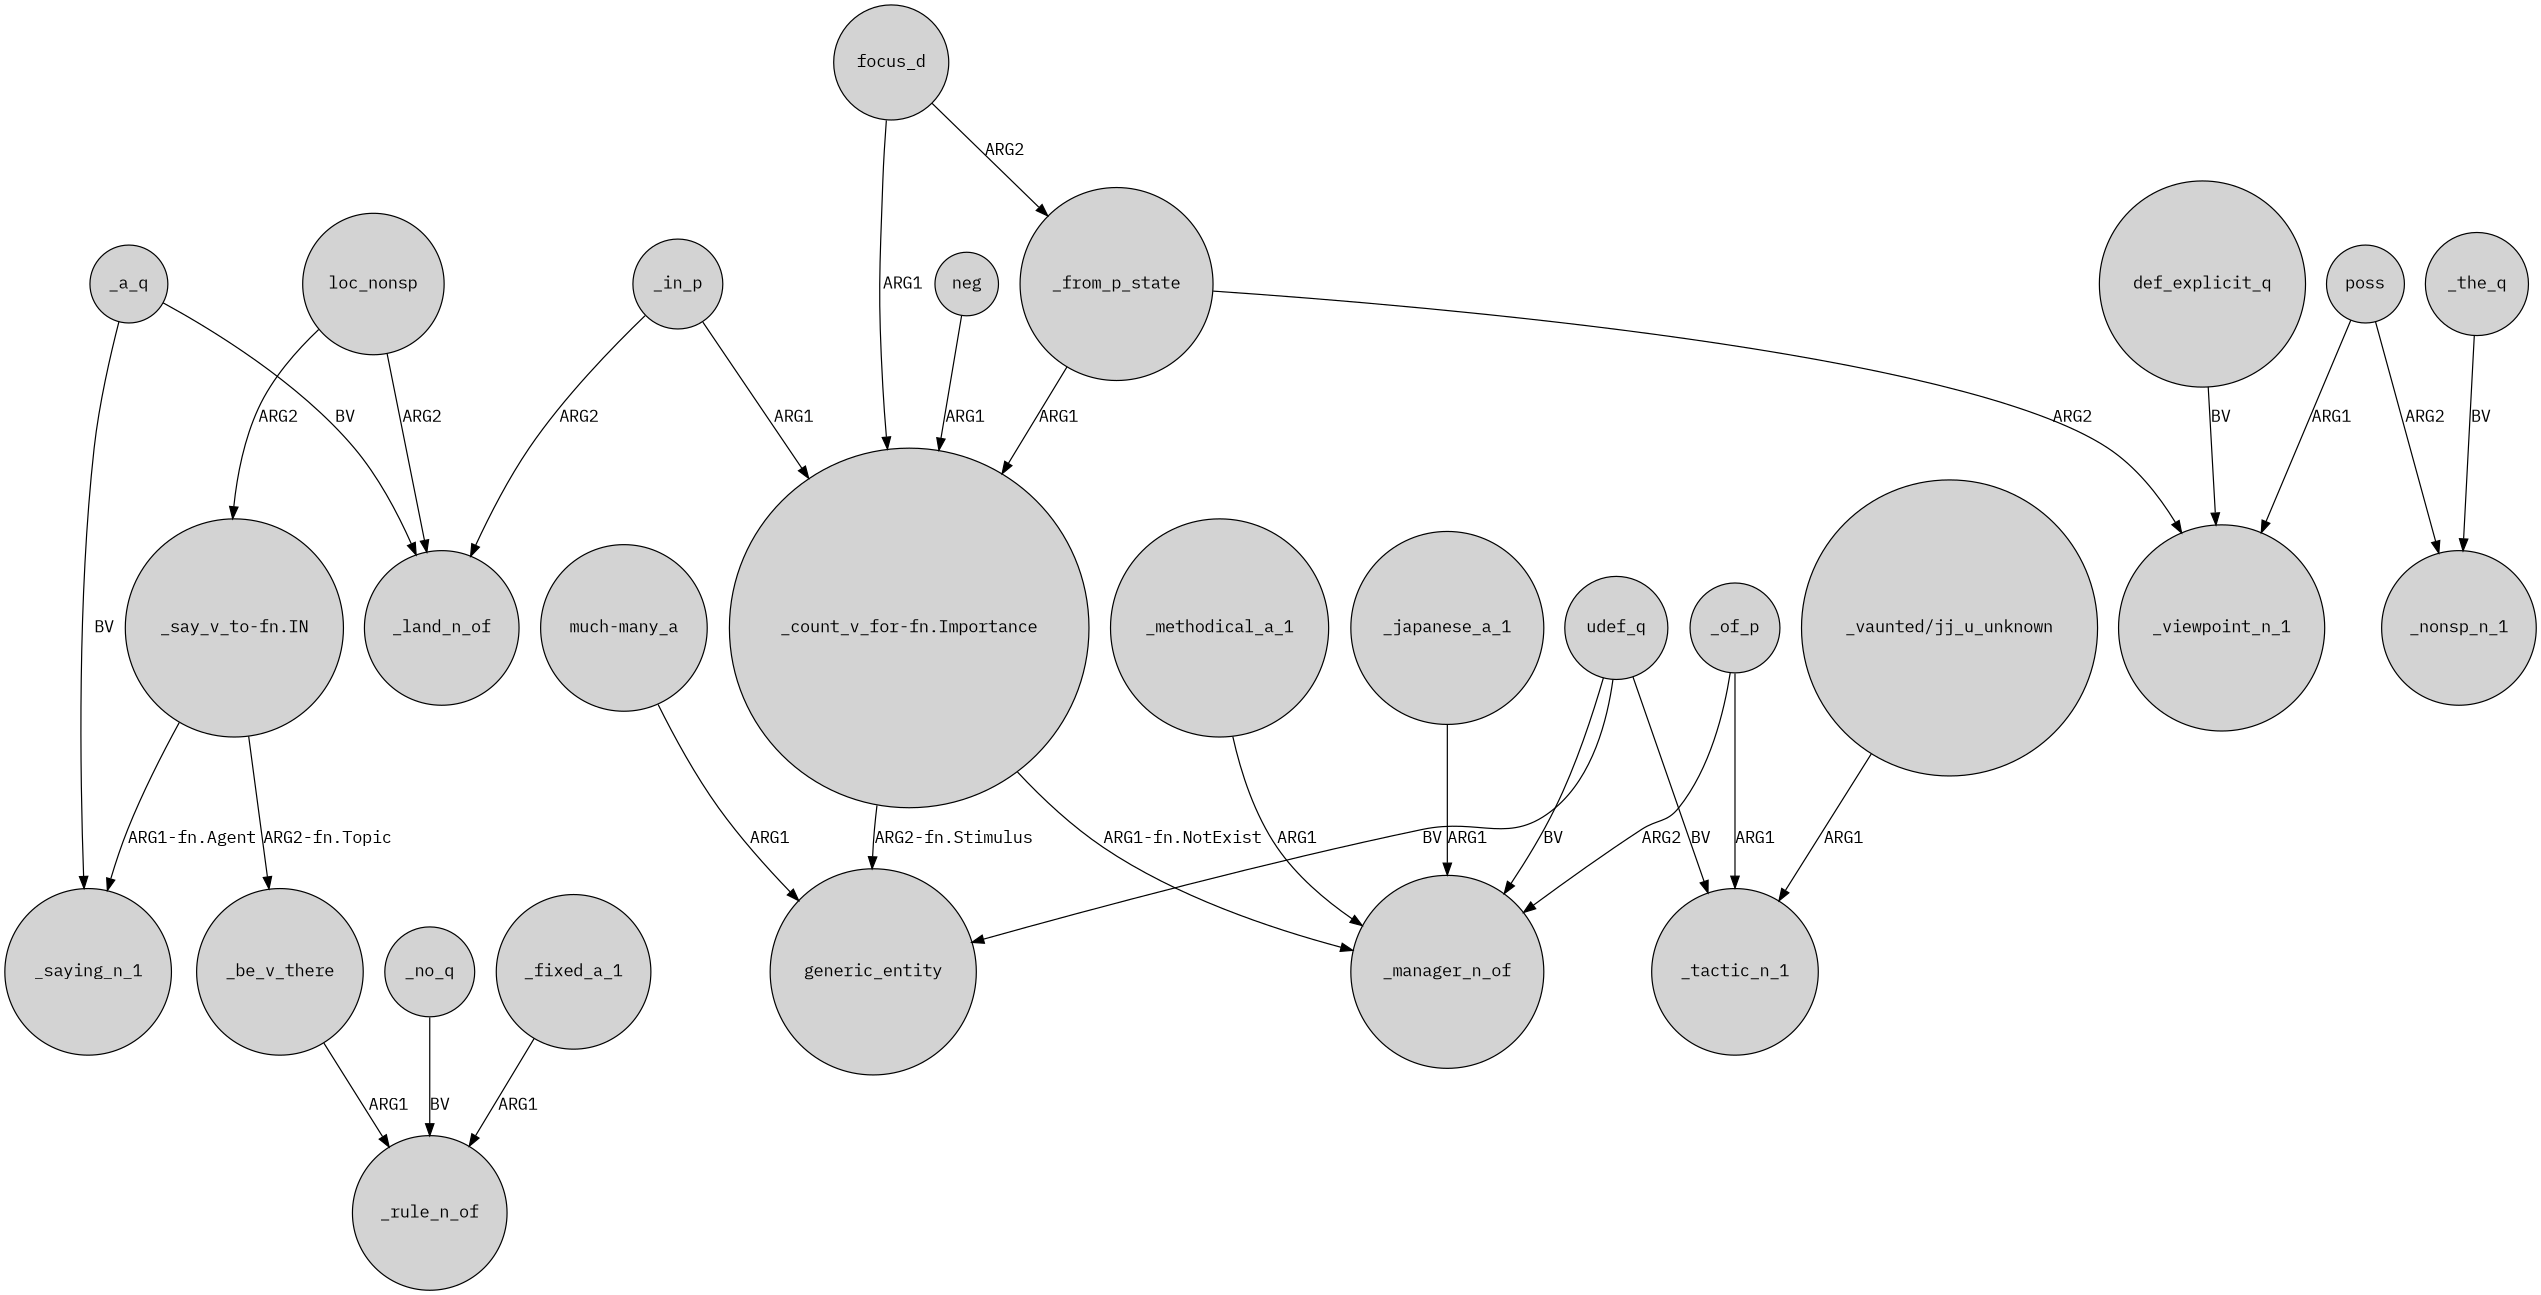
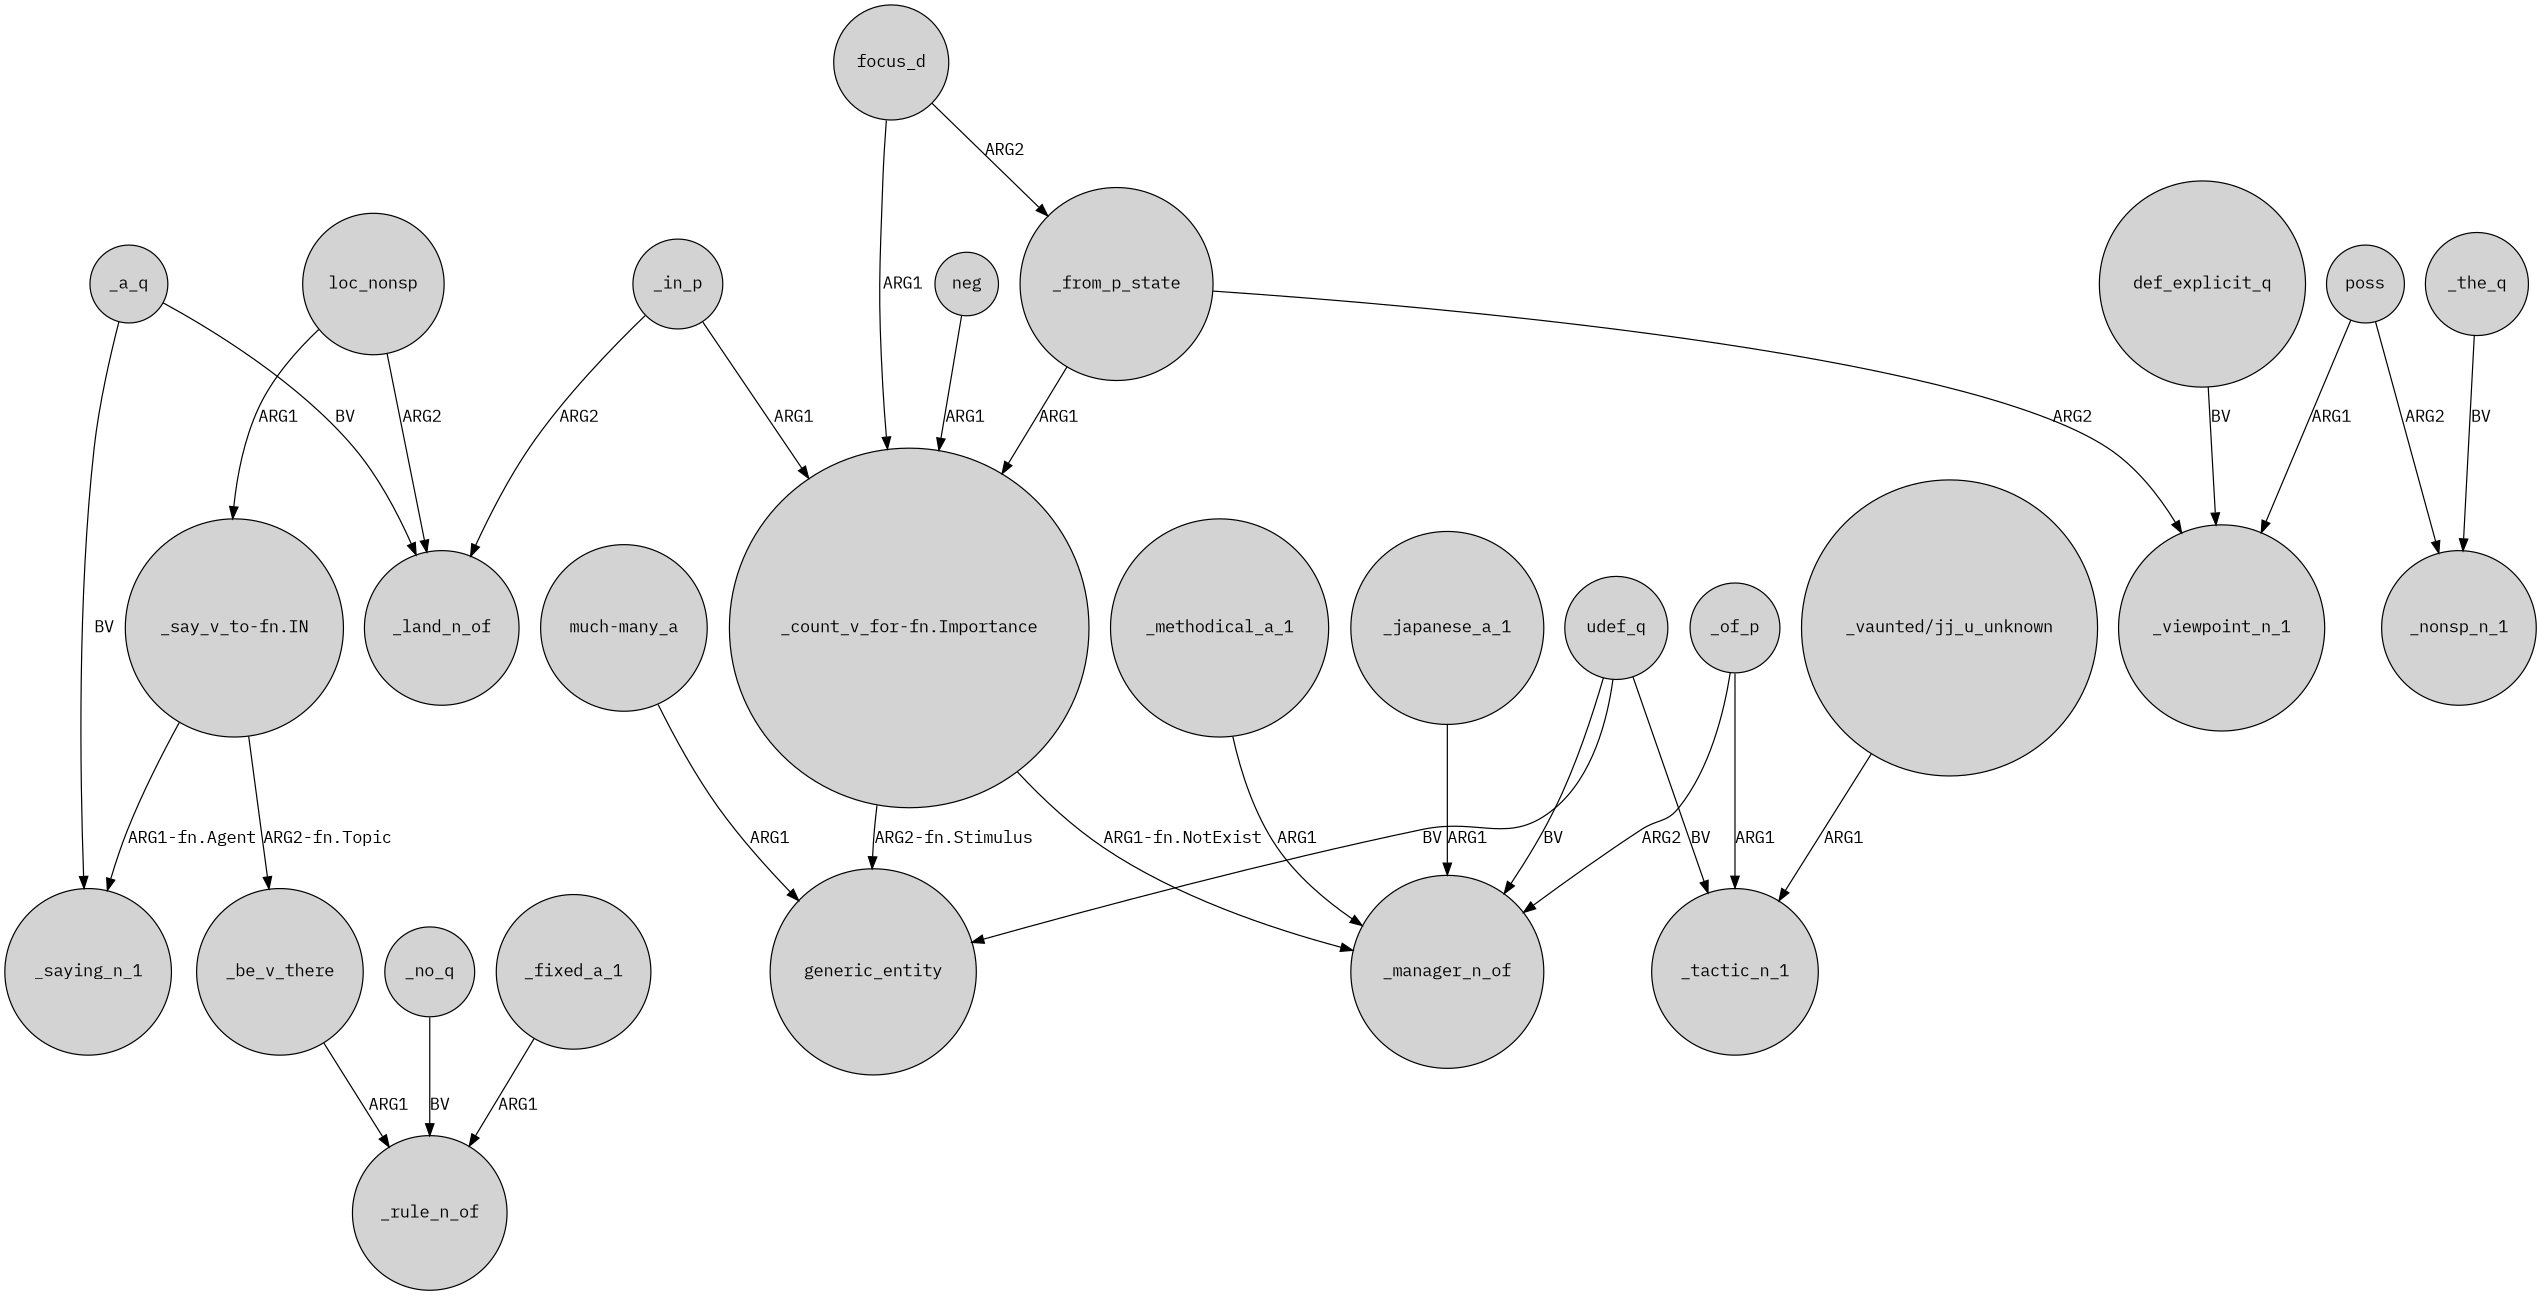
(279, 417) -> (279, 417)
